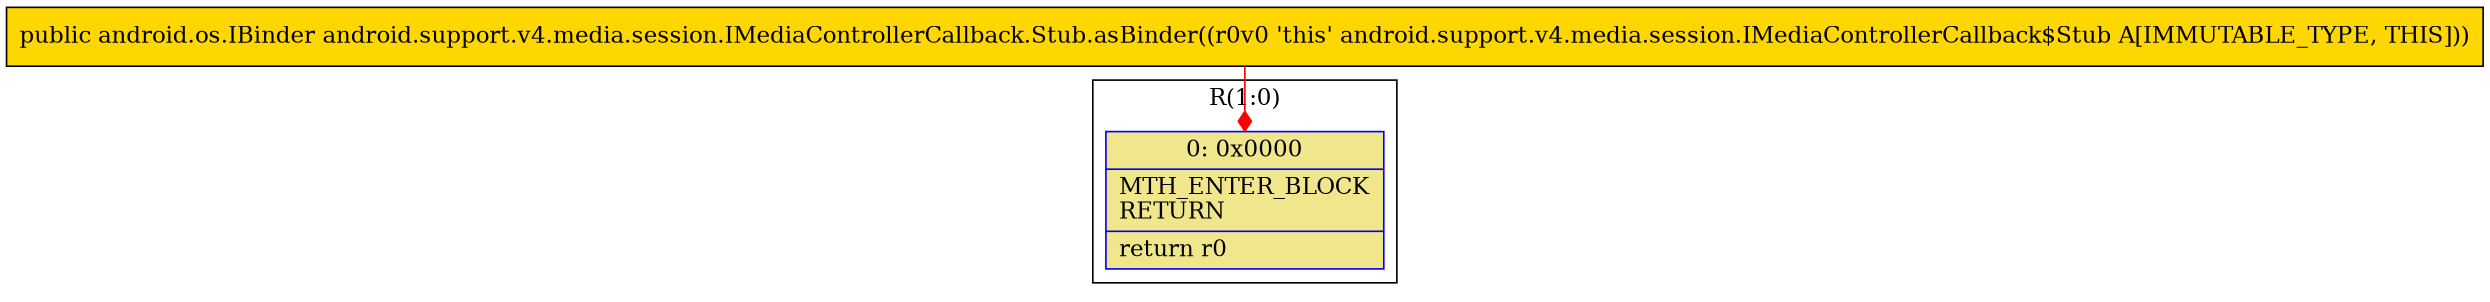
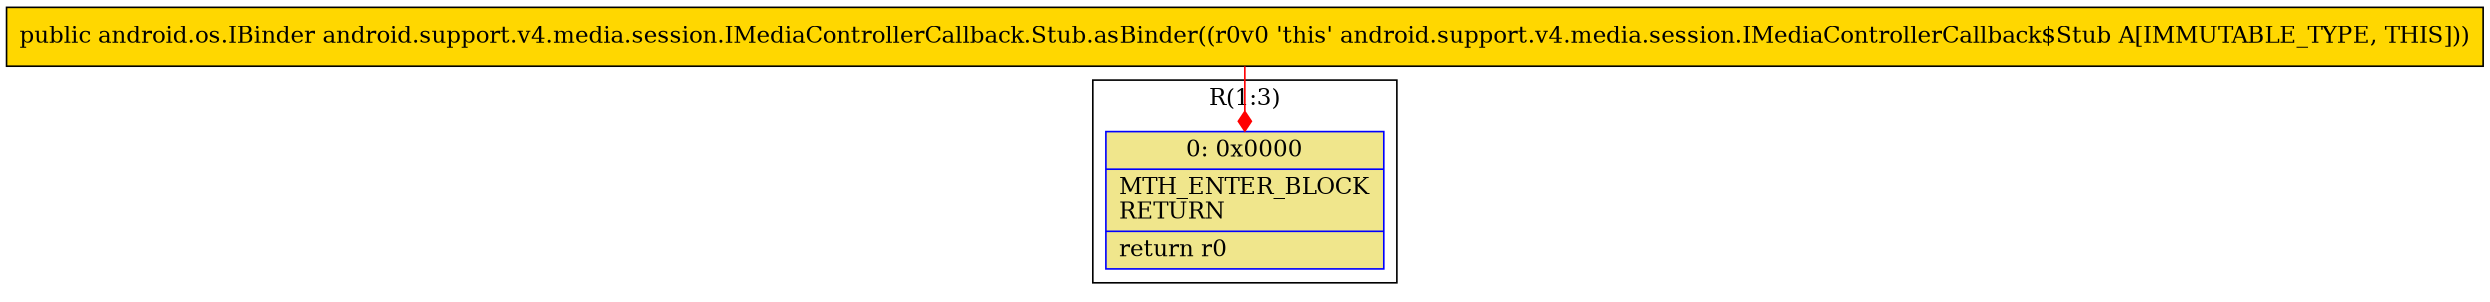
(1245, 99) -> (1245, 99)
